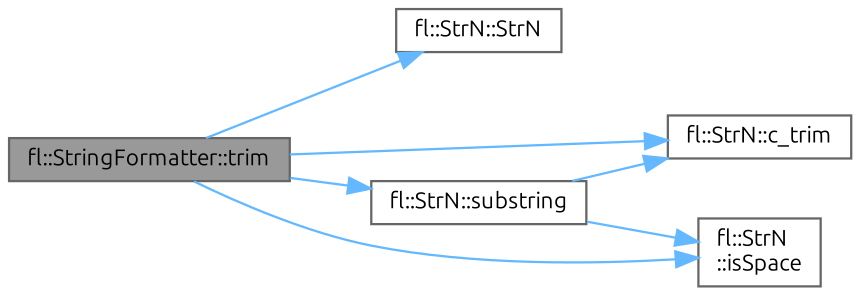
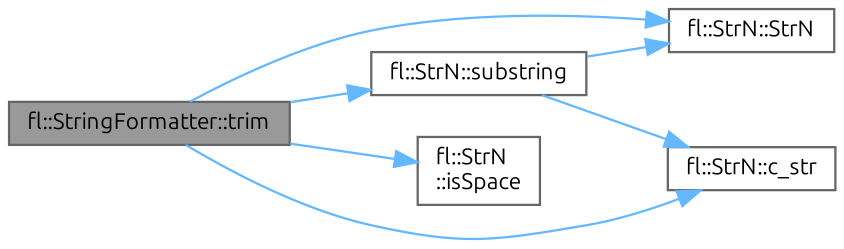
(760, 137) -> (752, 169)
(631, 230) -> (617, 52)
